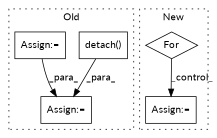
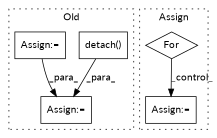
(174, 17) -> (174, 17)
